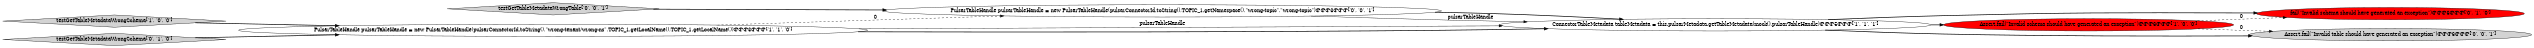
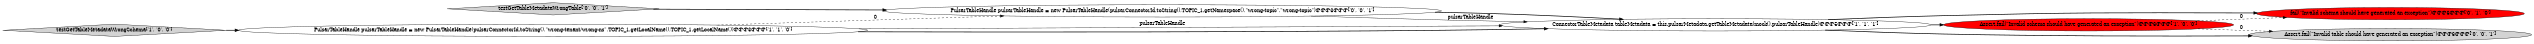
(114, 39) -> none
